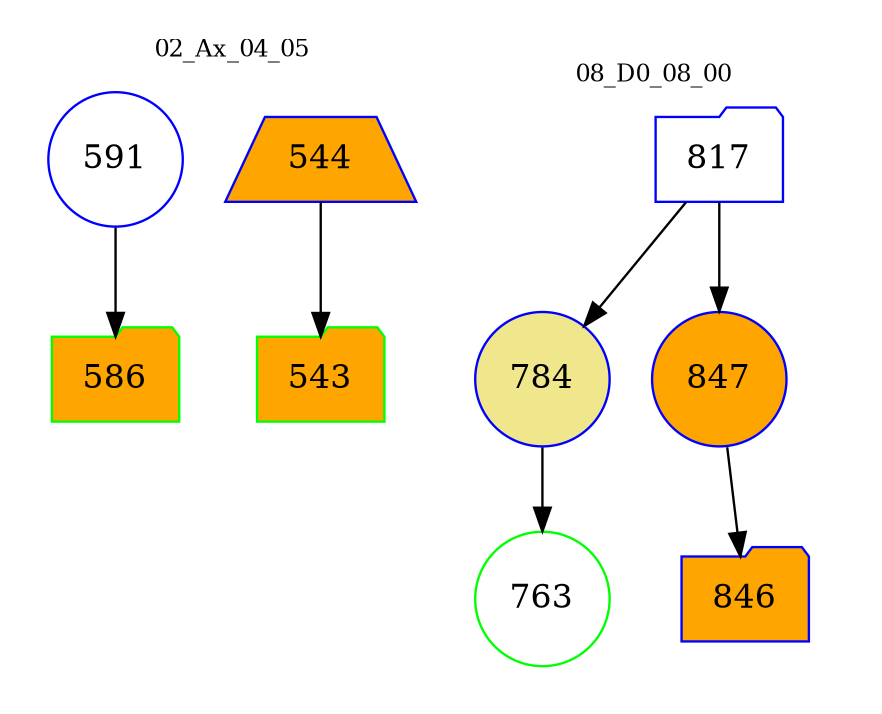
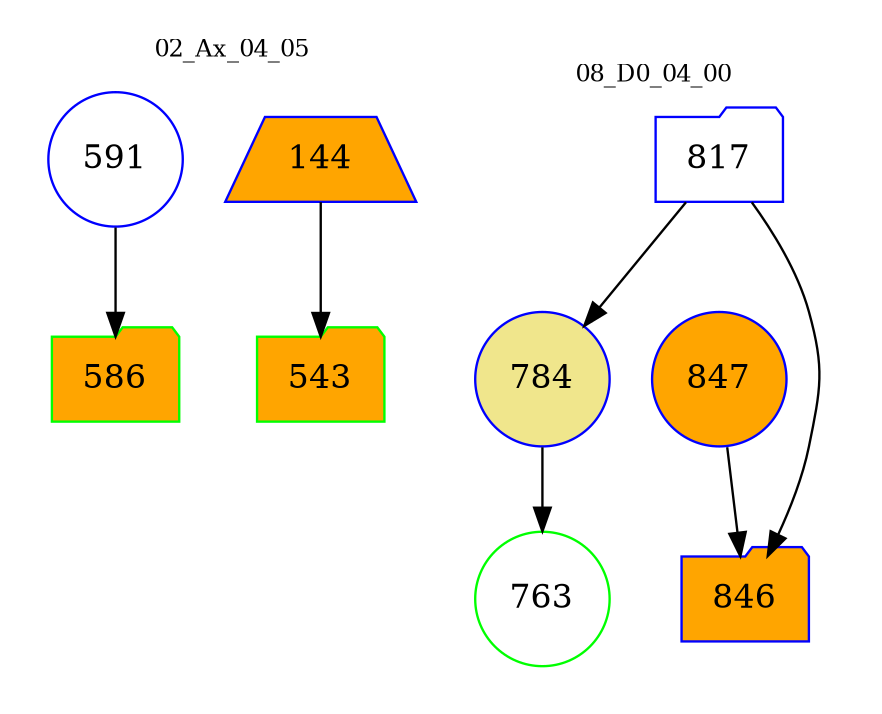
(654, 76) -> (654, 76)
(321, 159) -> (321, 159)
(719, 245) -> (819, 364)
